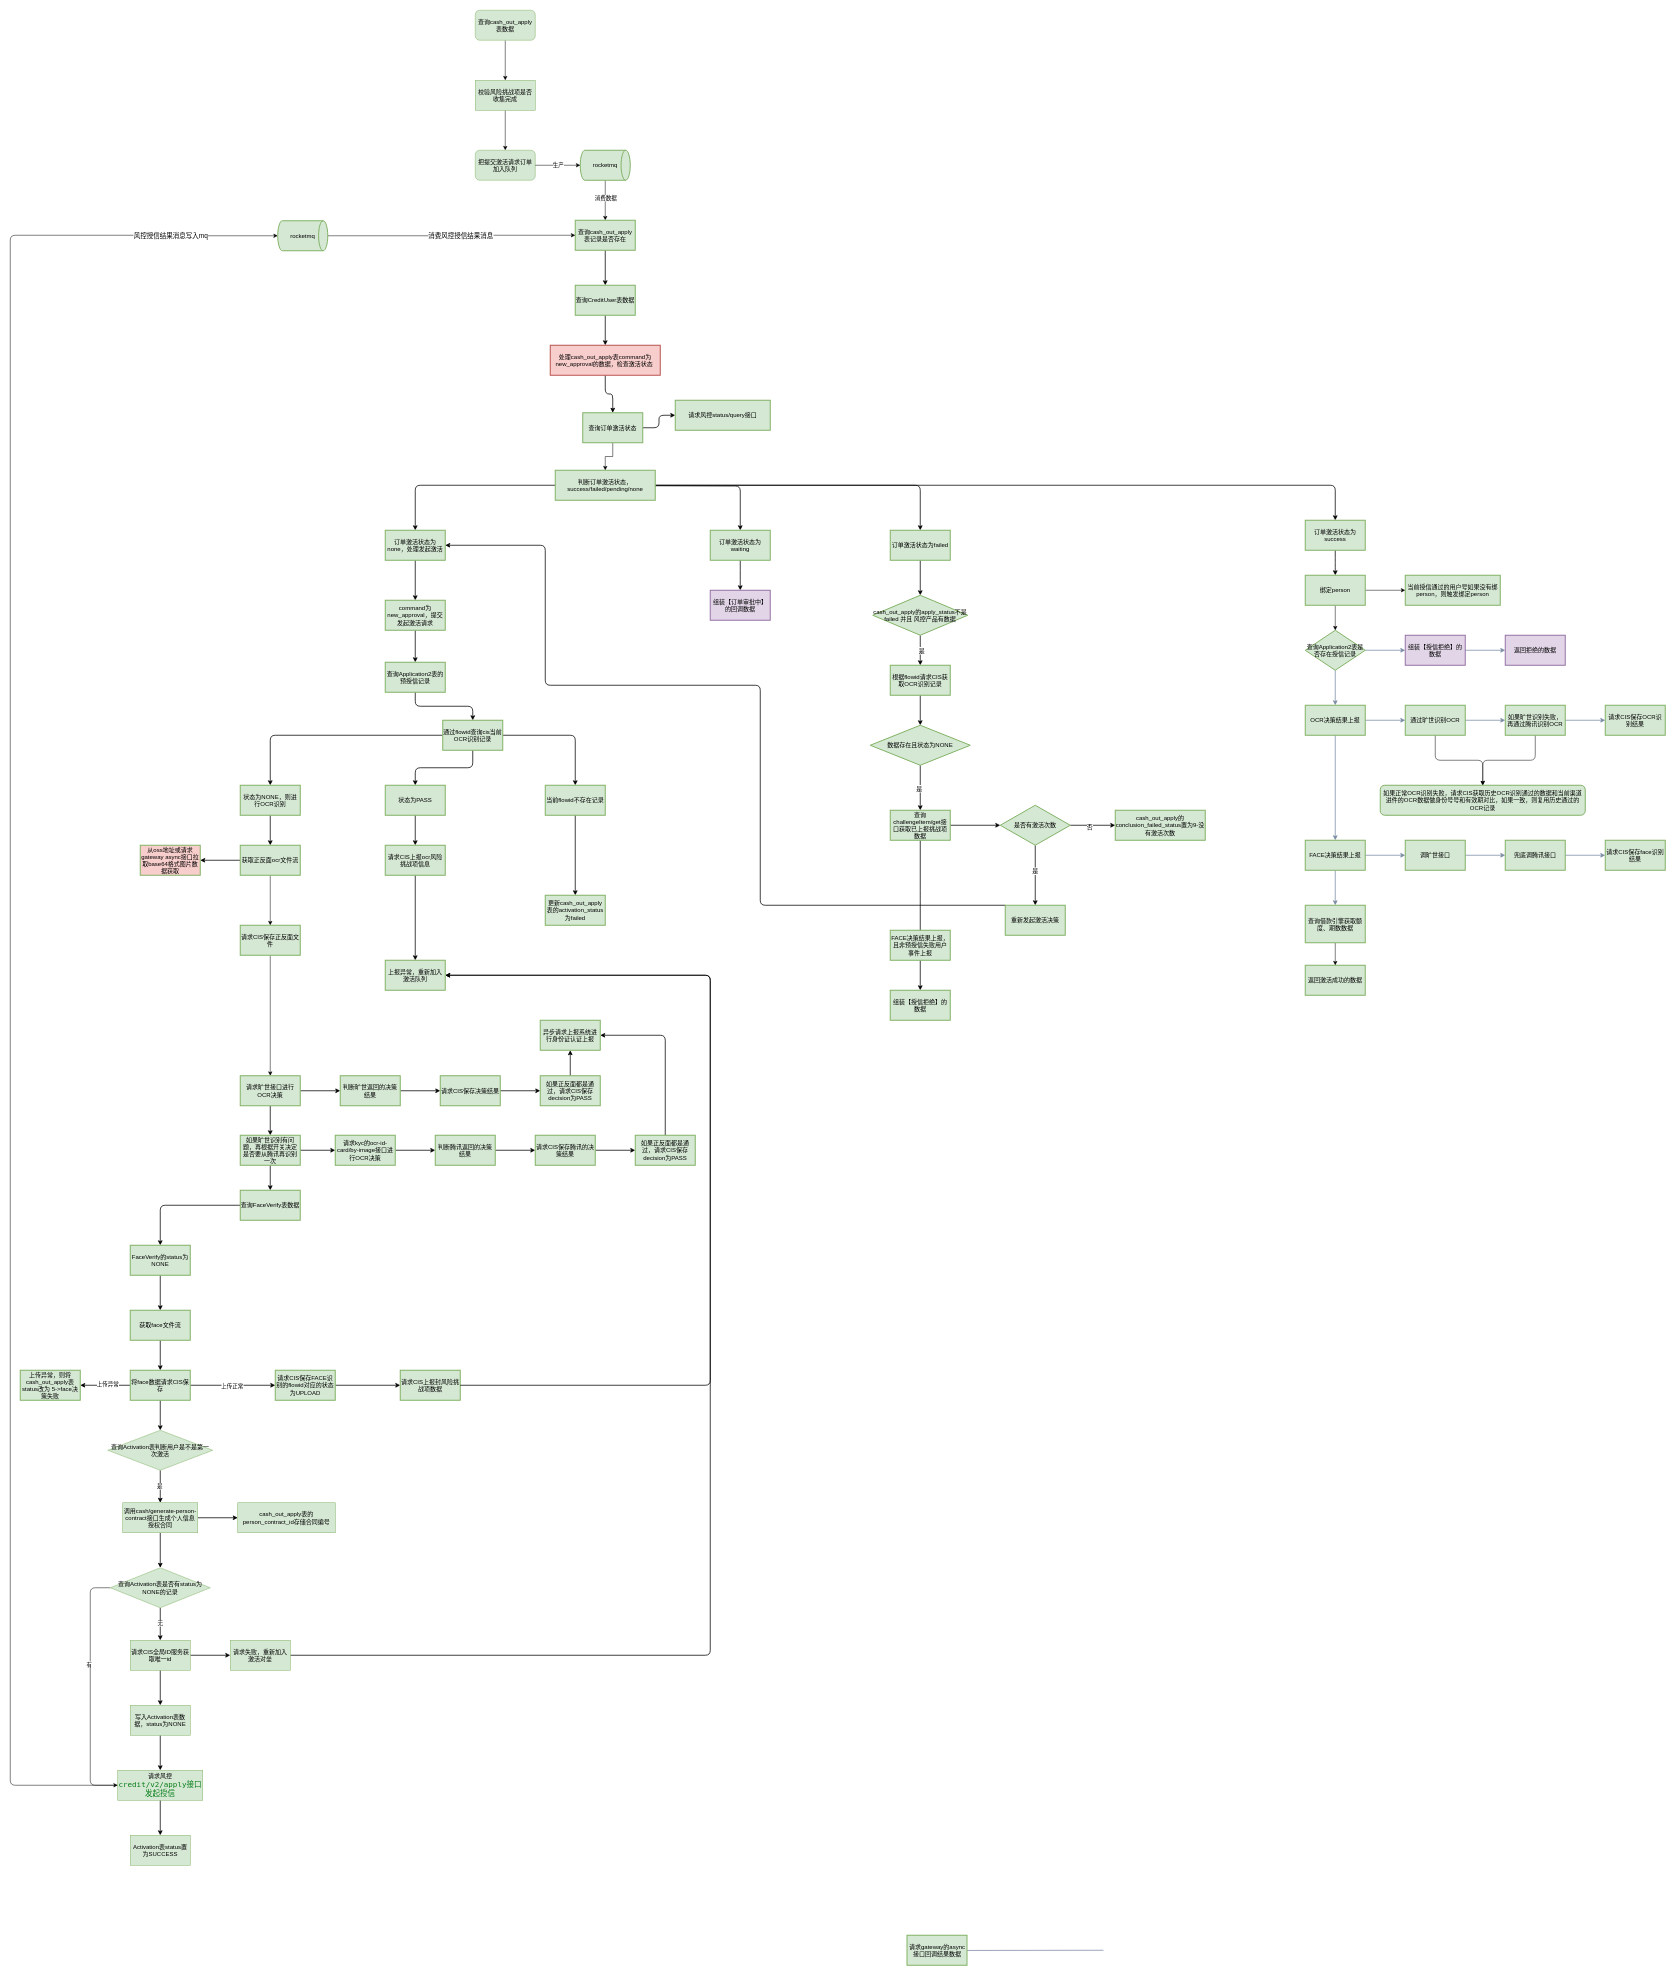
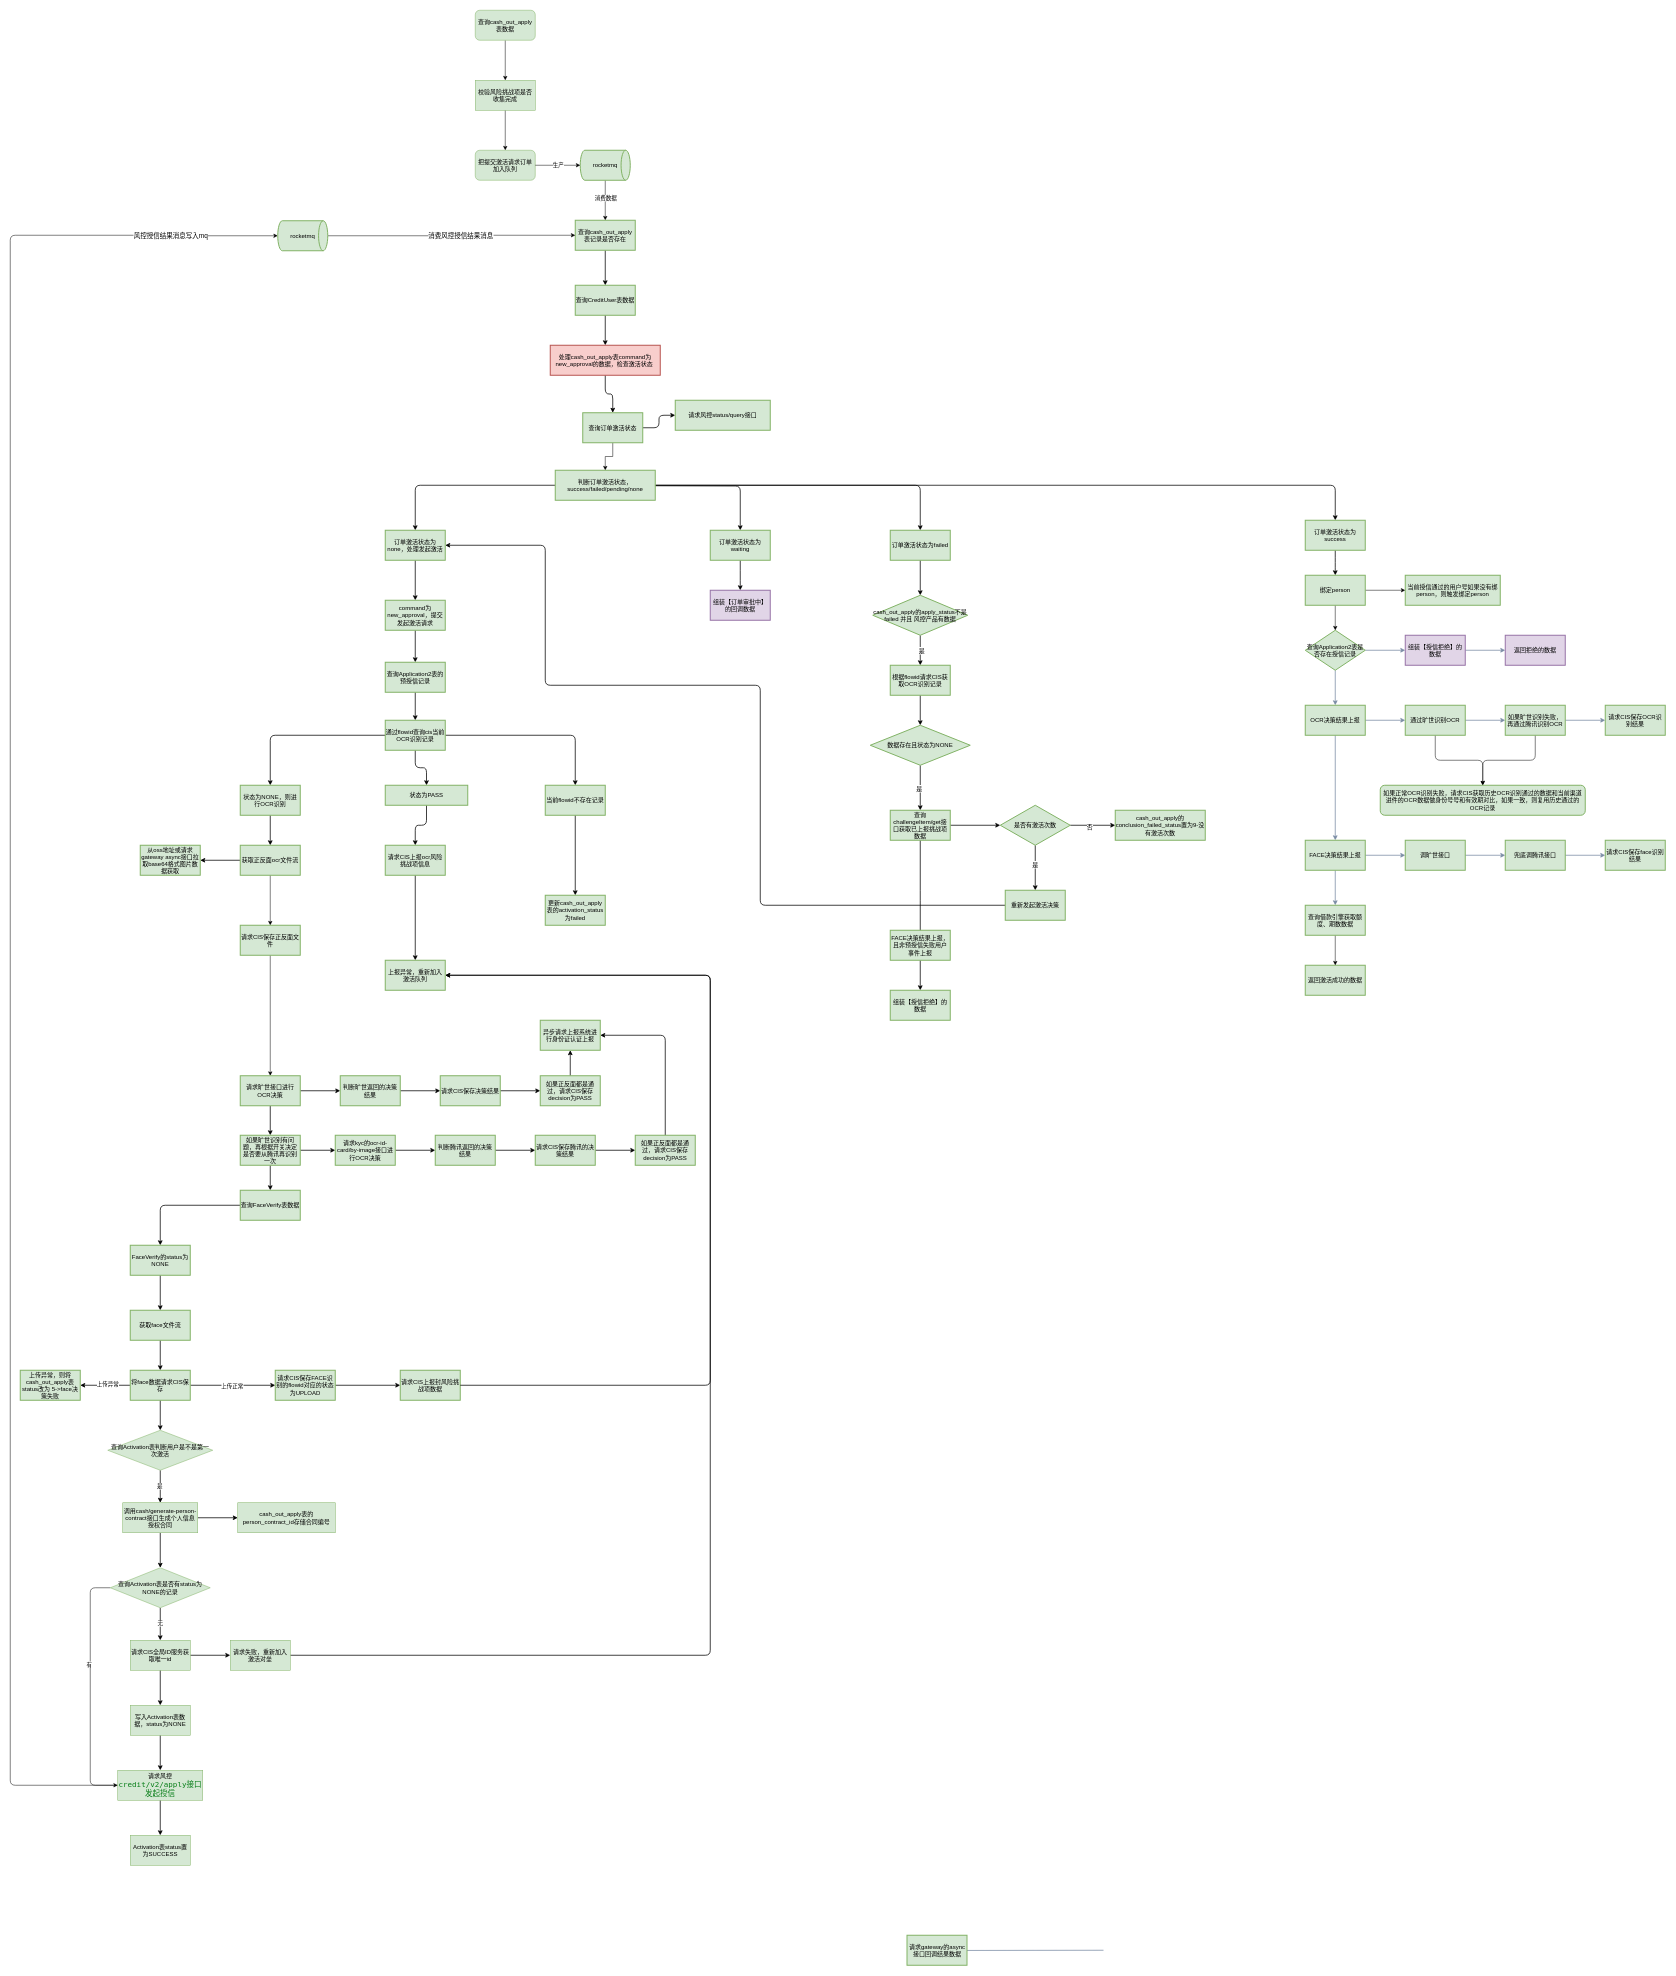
(473, 735) -> (415, 735)
(415, 800) -> (427, 795)
(170, 860) -> (170, 860)
(1035, 920) -> (1035, 905)
(1335, 924) -> (1335, 920)
